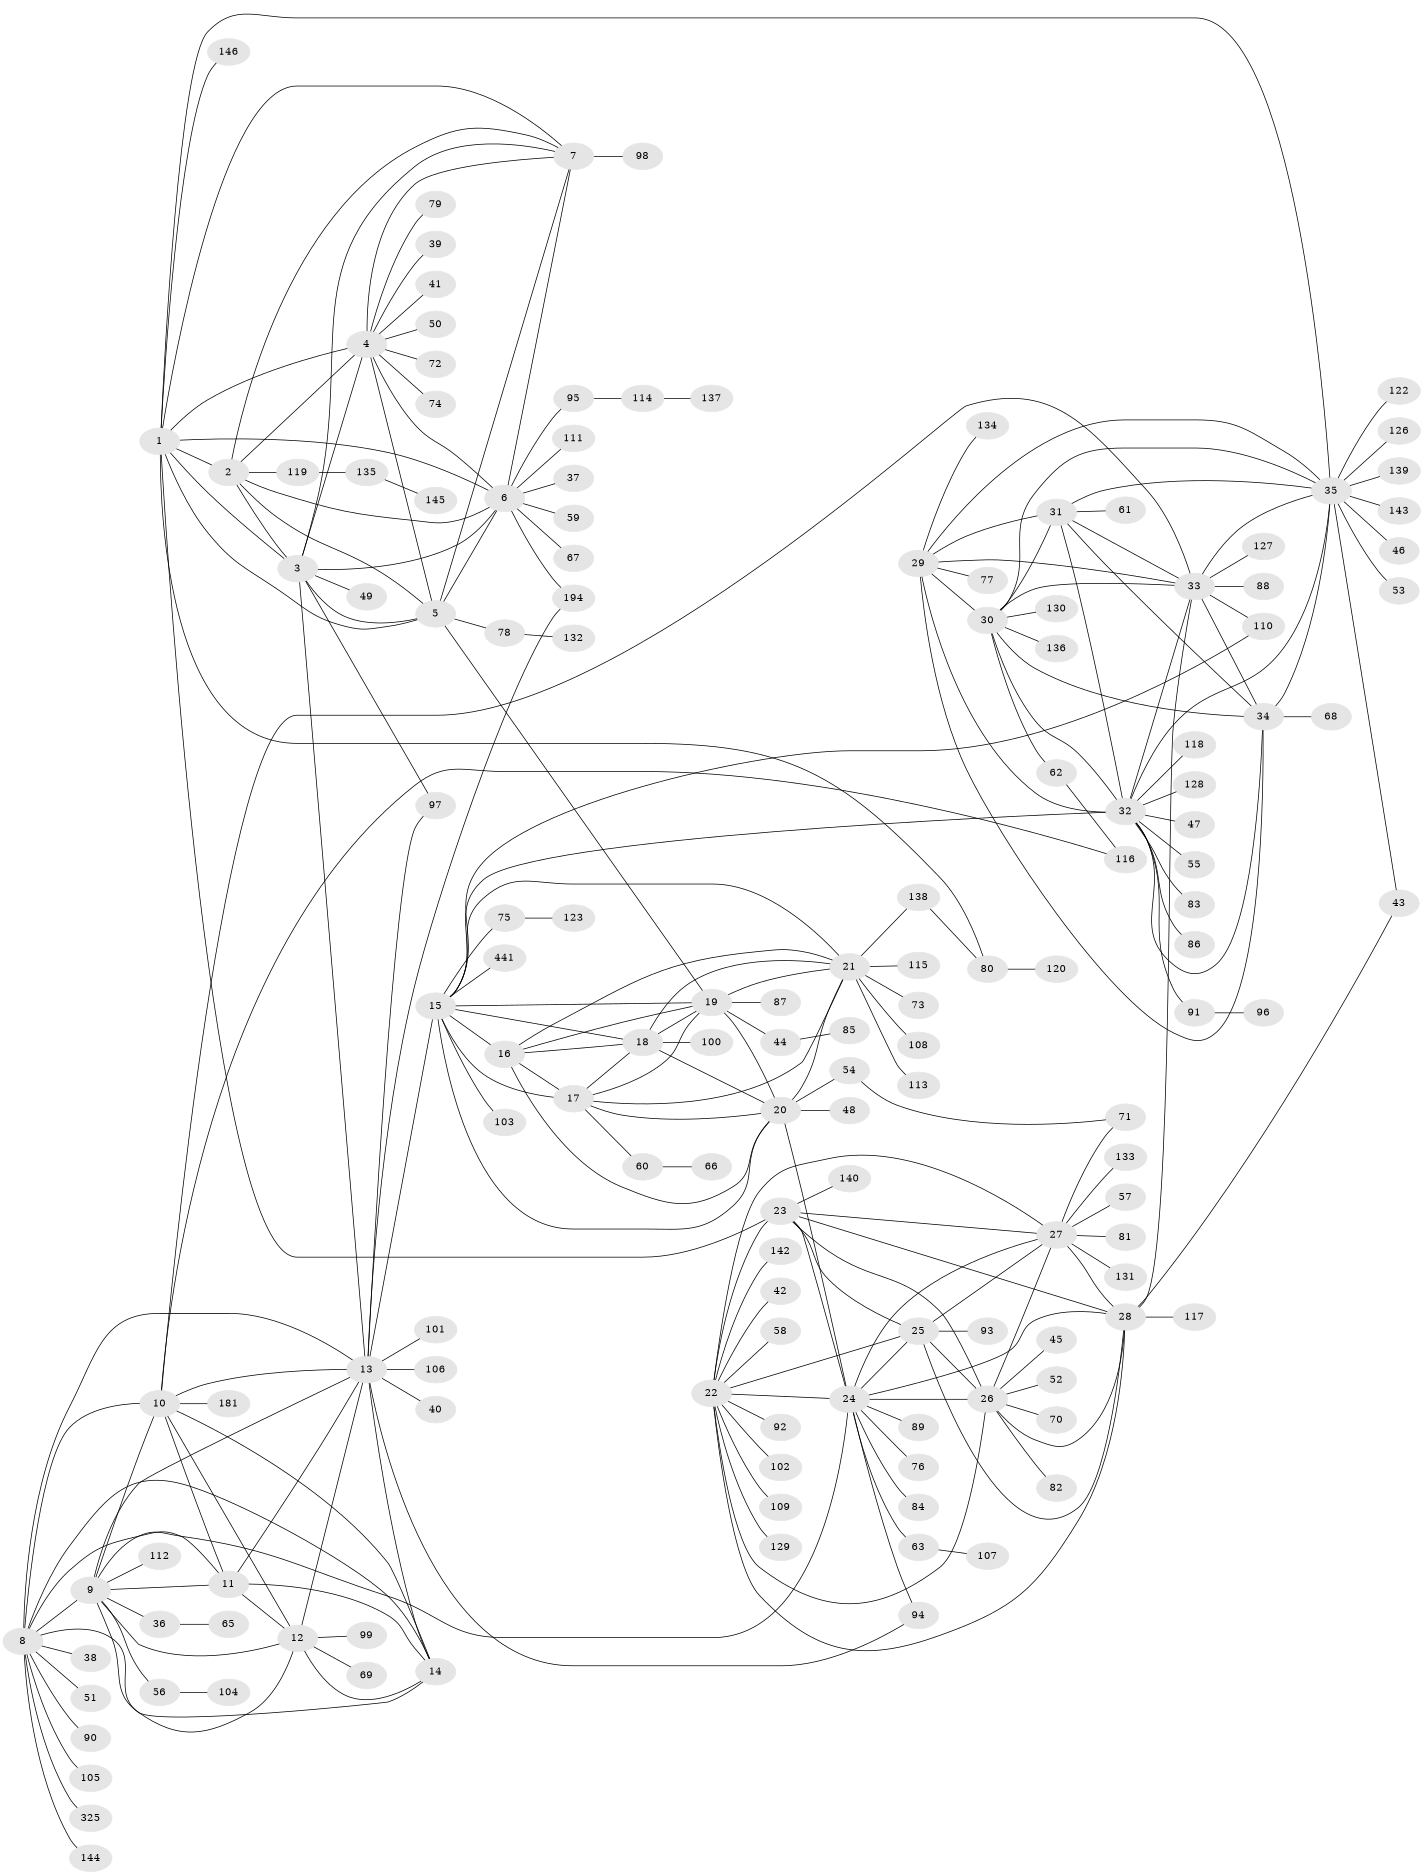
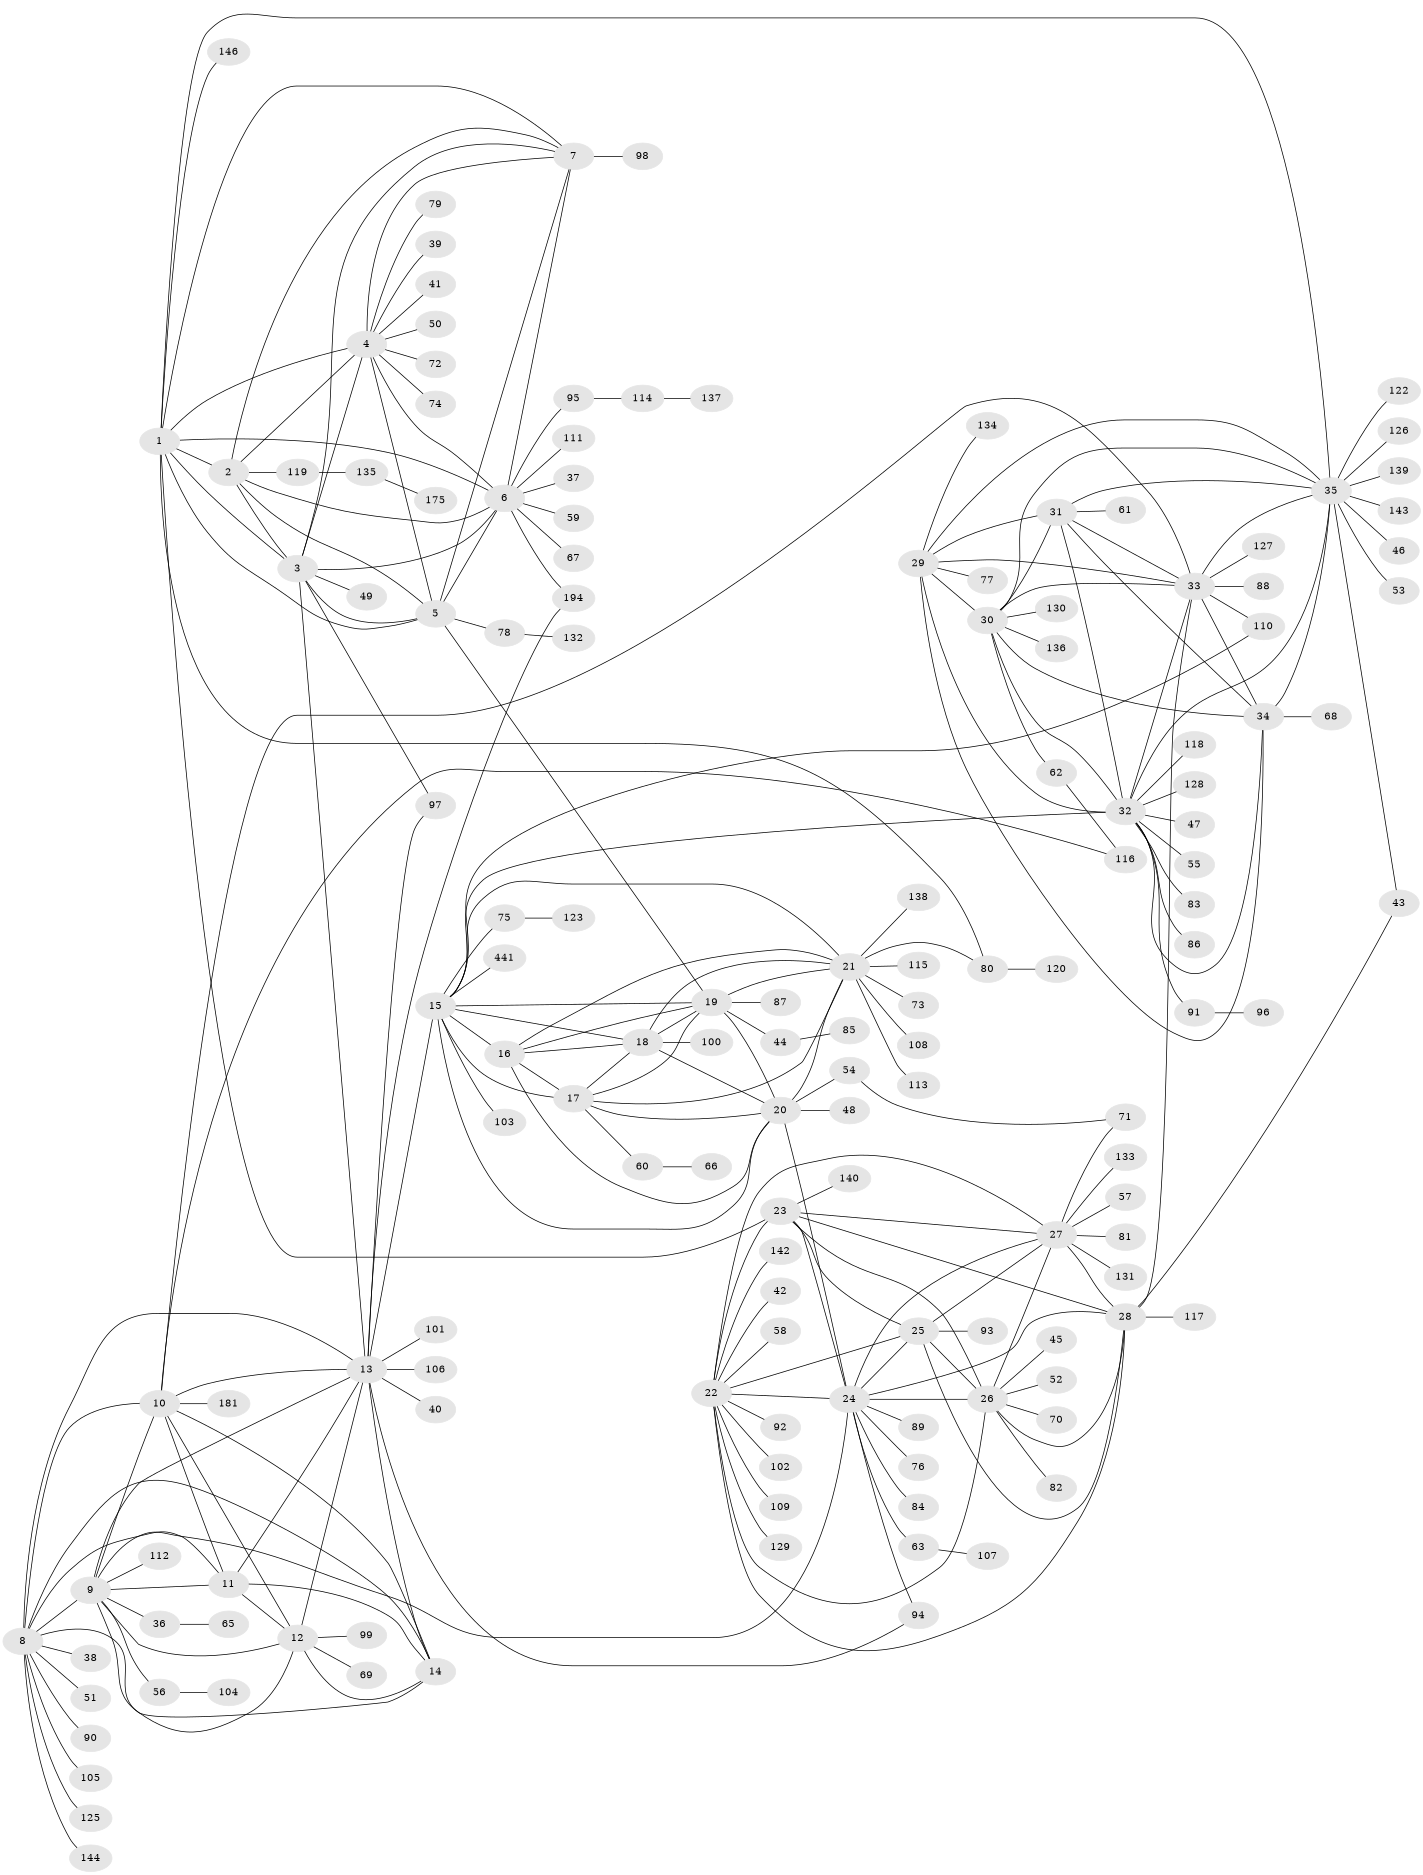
(436, 501) -> (436, 501)
(953, 933) -> (919, 942)
(91, 1818) -> (91, 1818)
